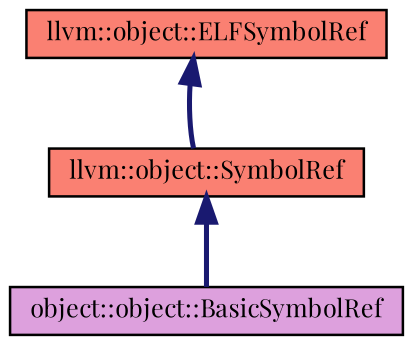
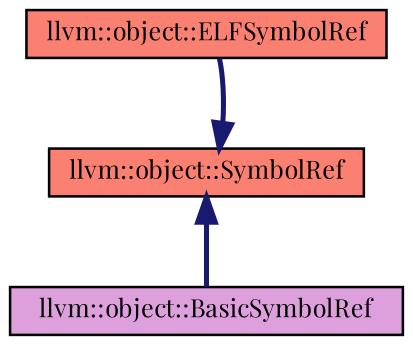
(190, 116) -> (223, 91)
(206, 311) -> (206, 311)
